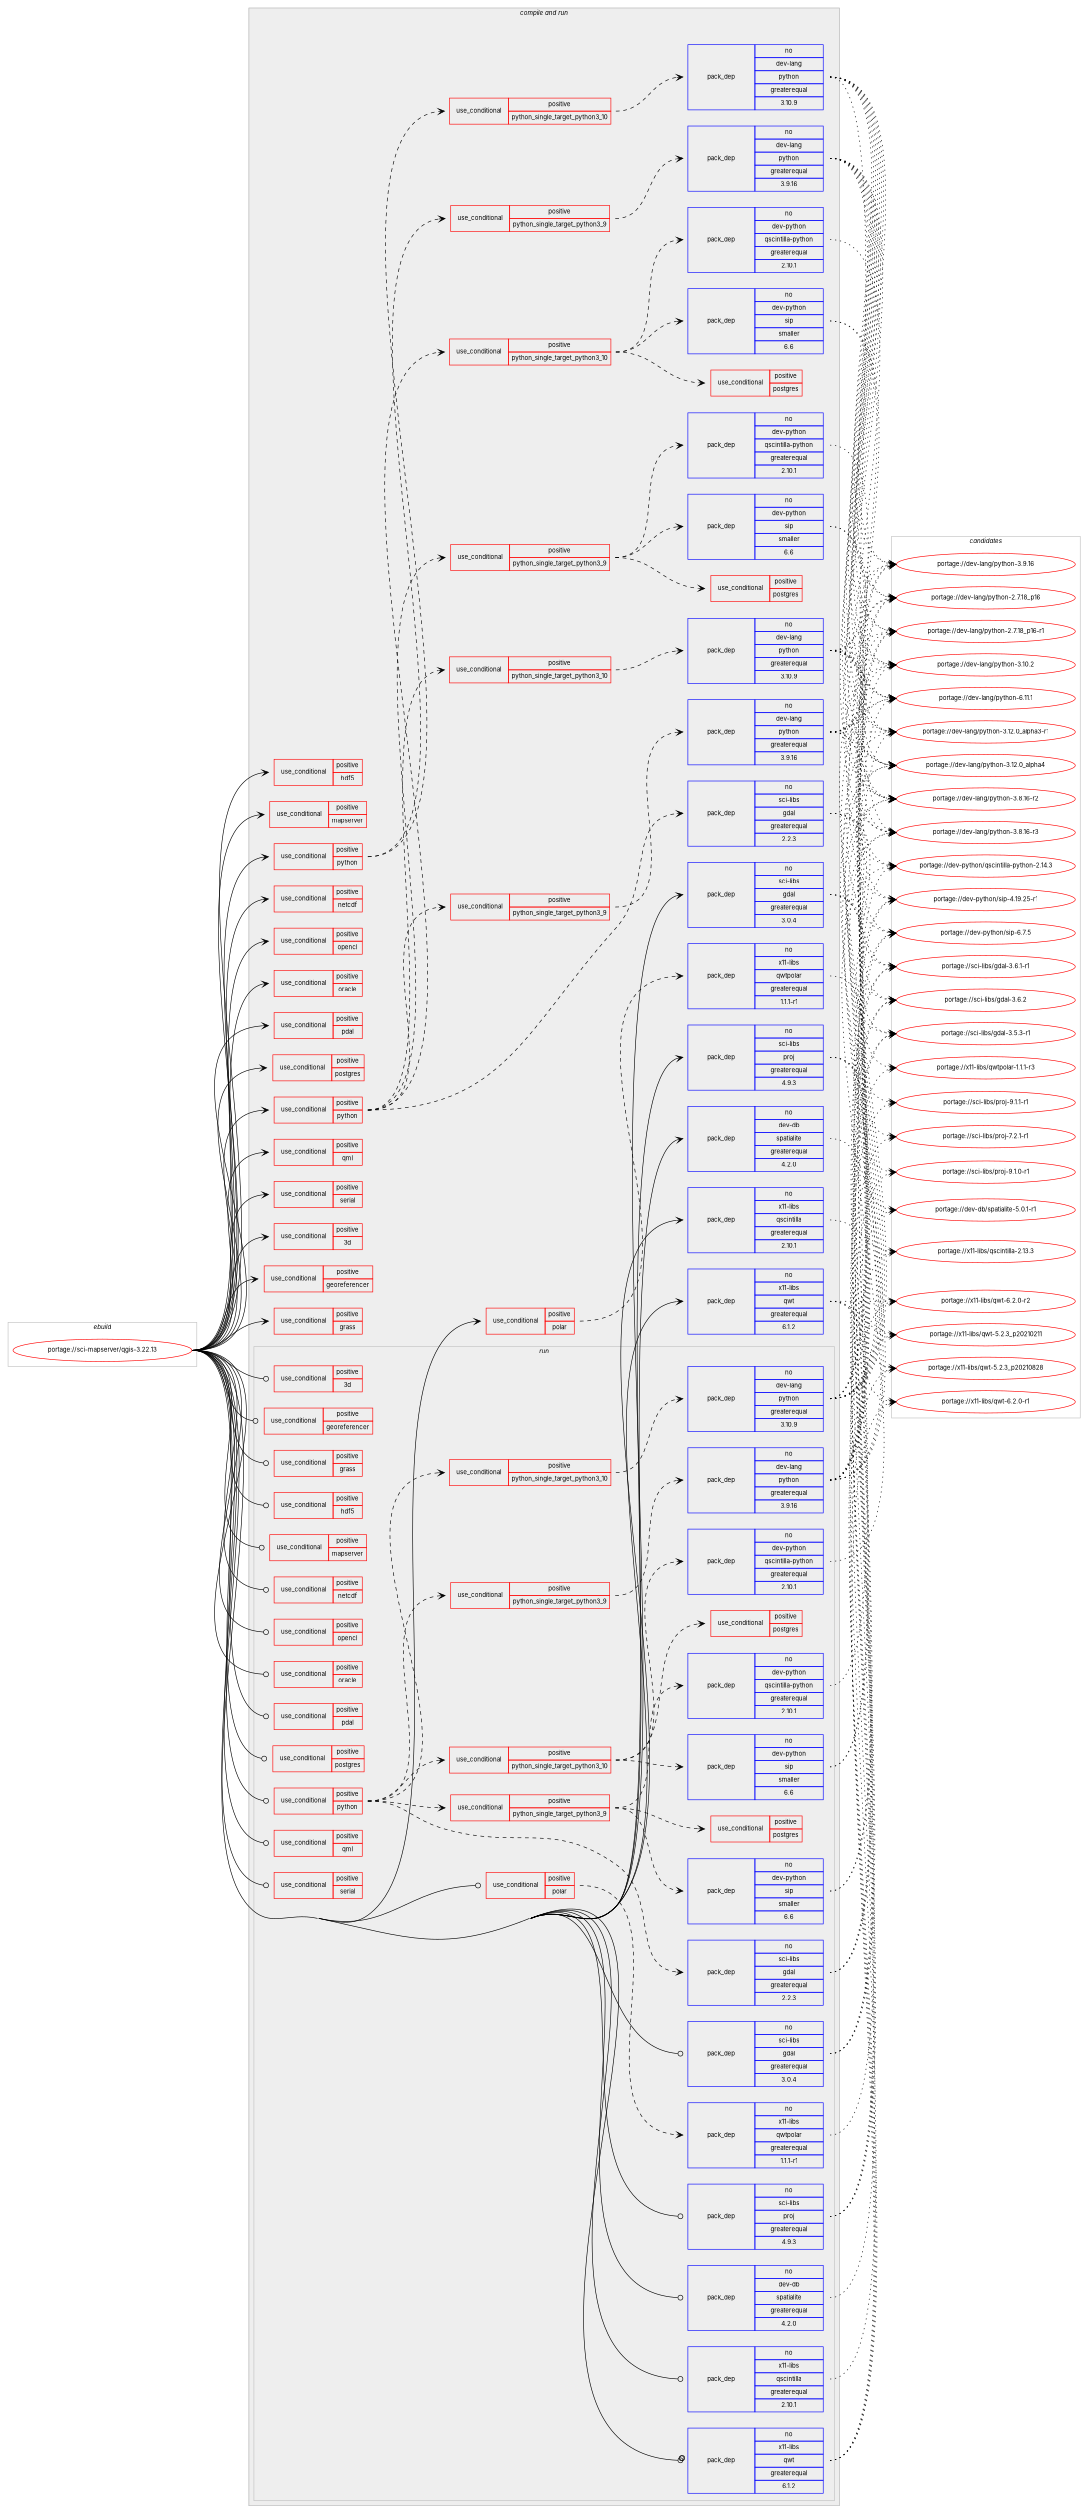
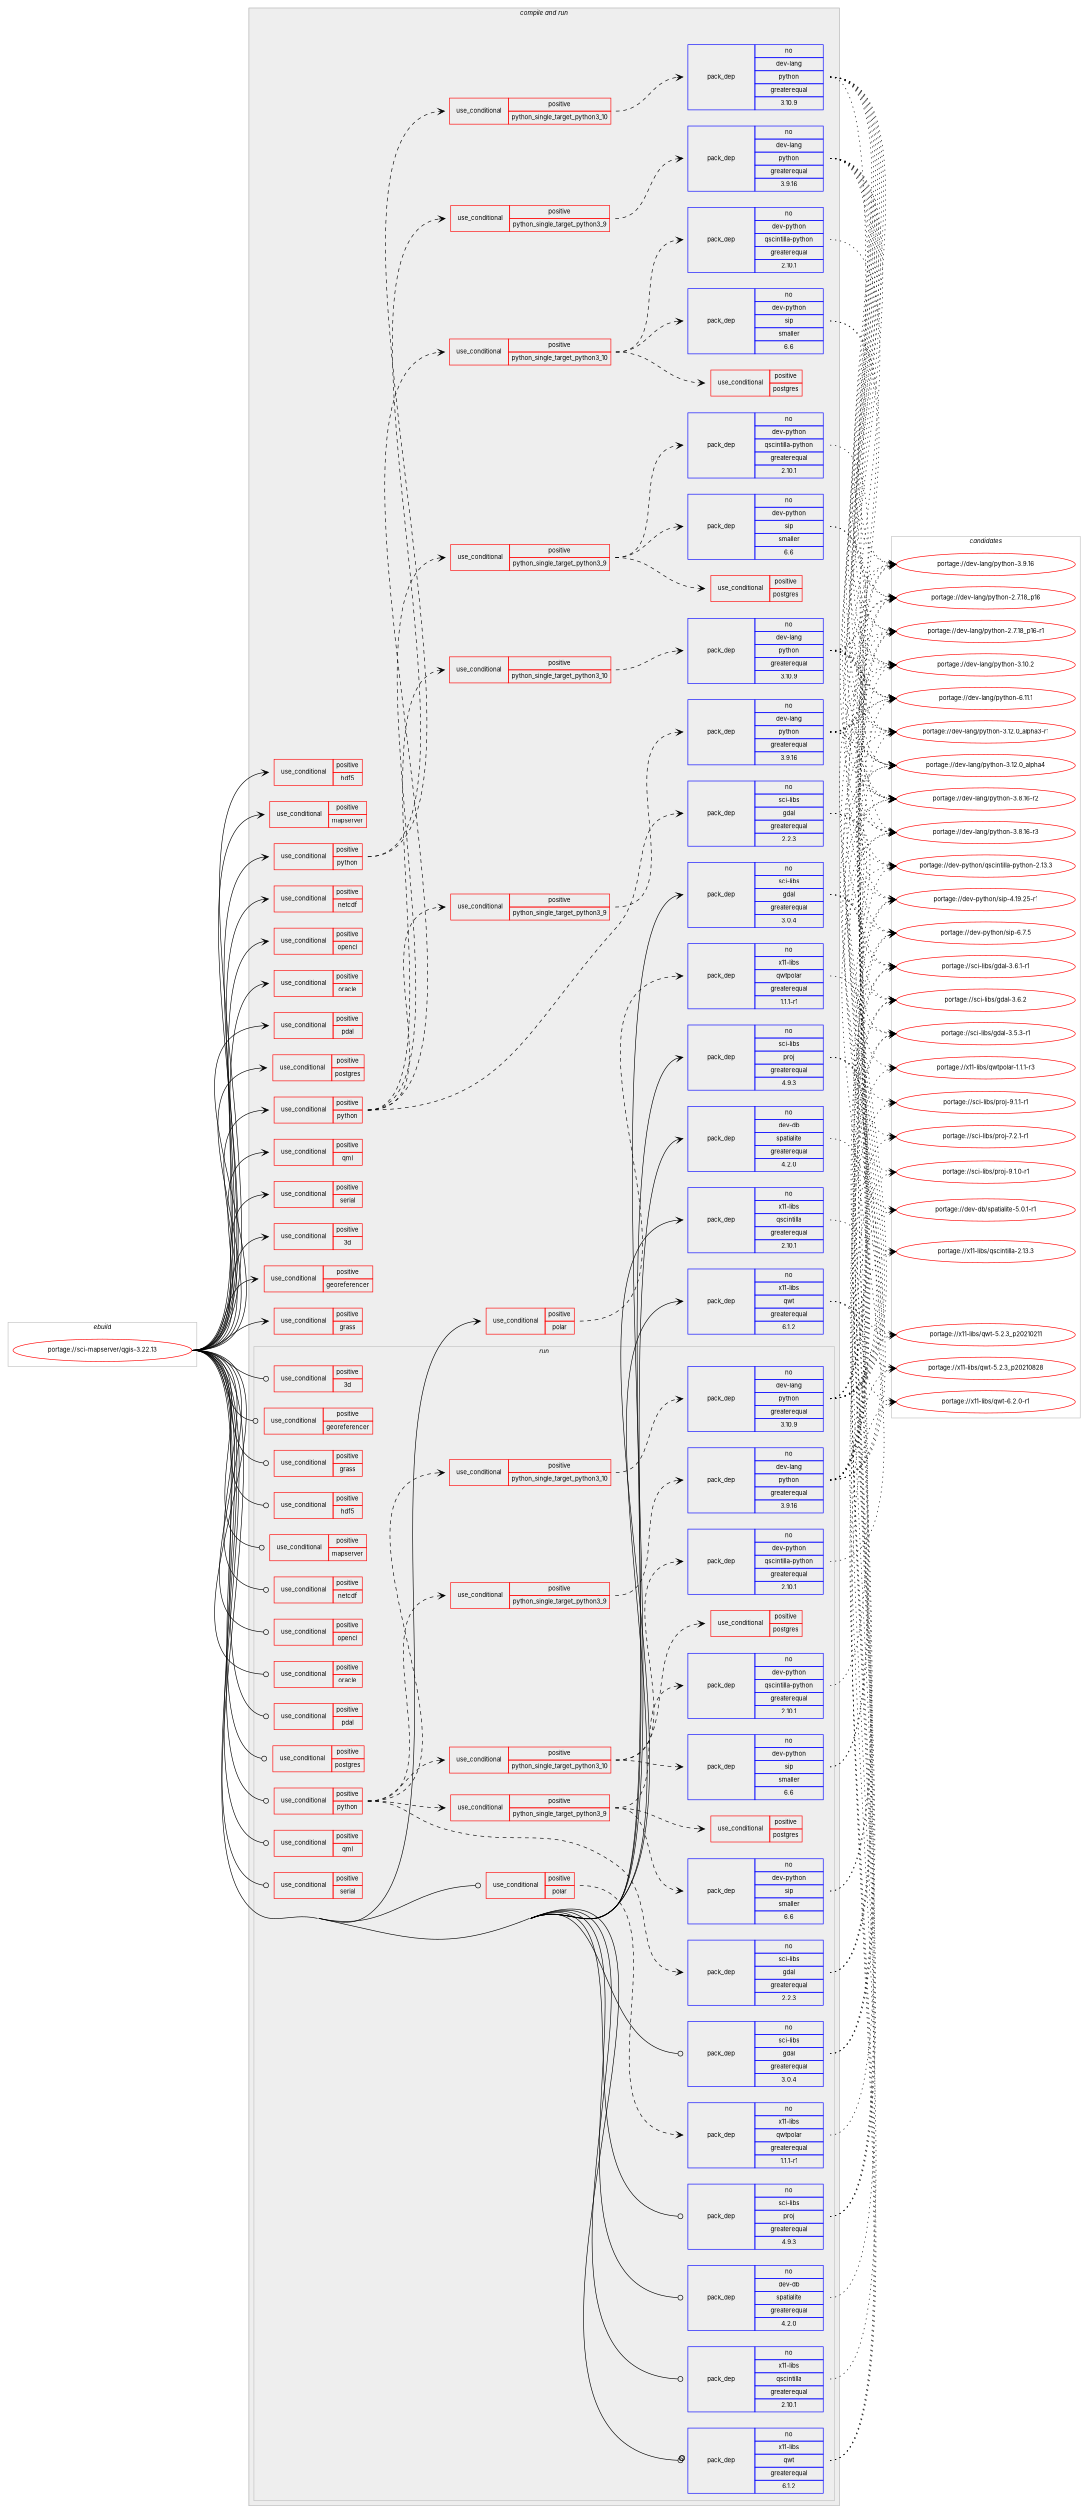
(986, 866) -> (986, 866)
(986, 1301) -> none
